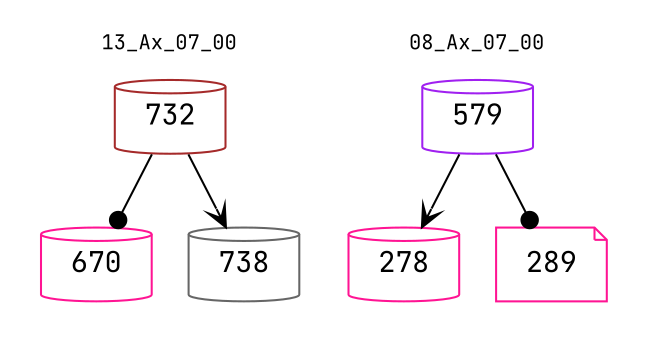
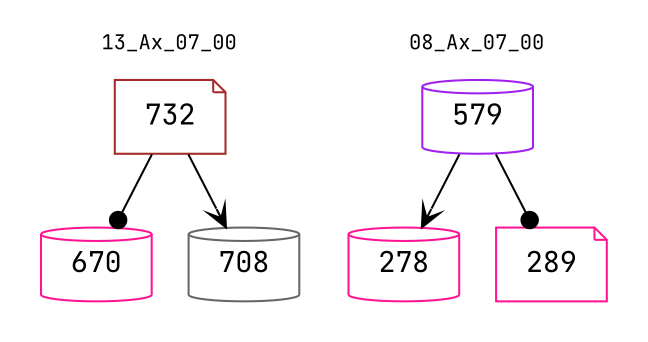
(170, 117) -> (170, 117)
(244, 264) -> (244, 264)
